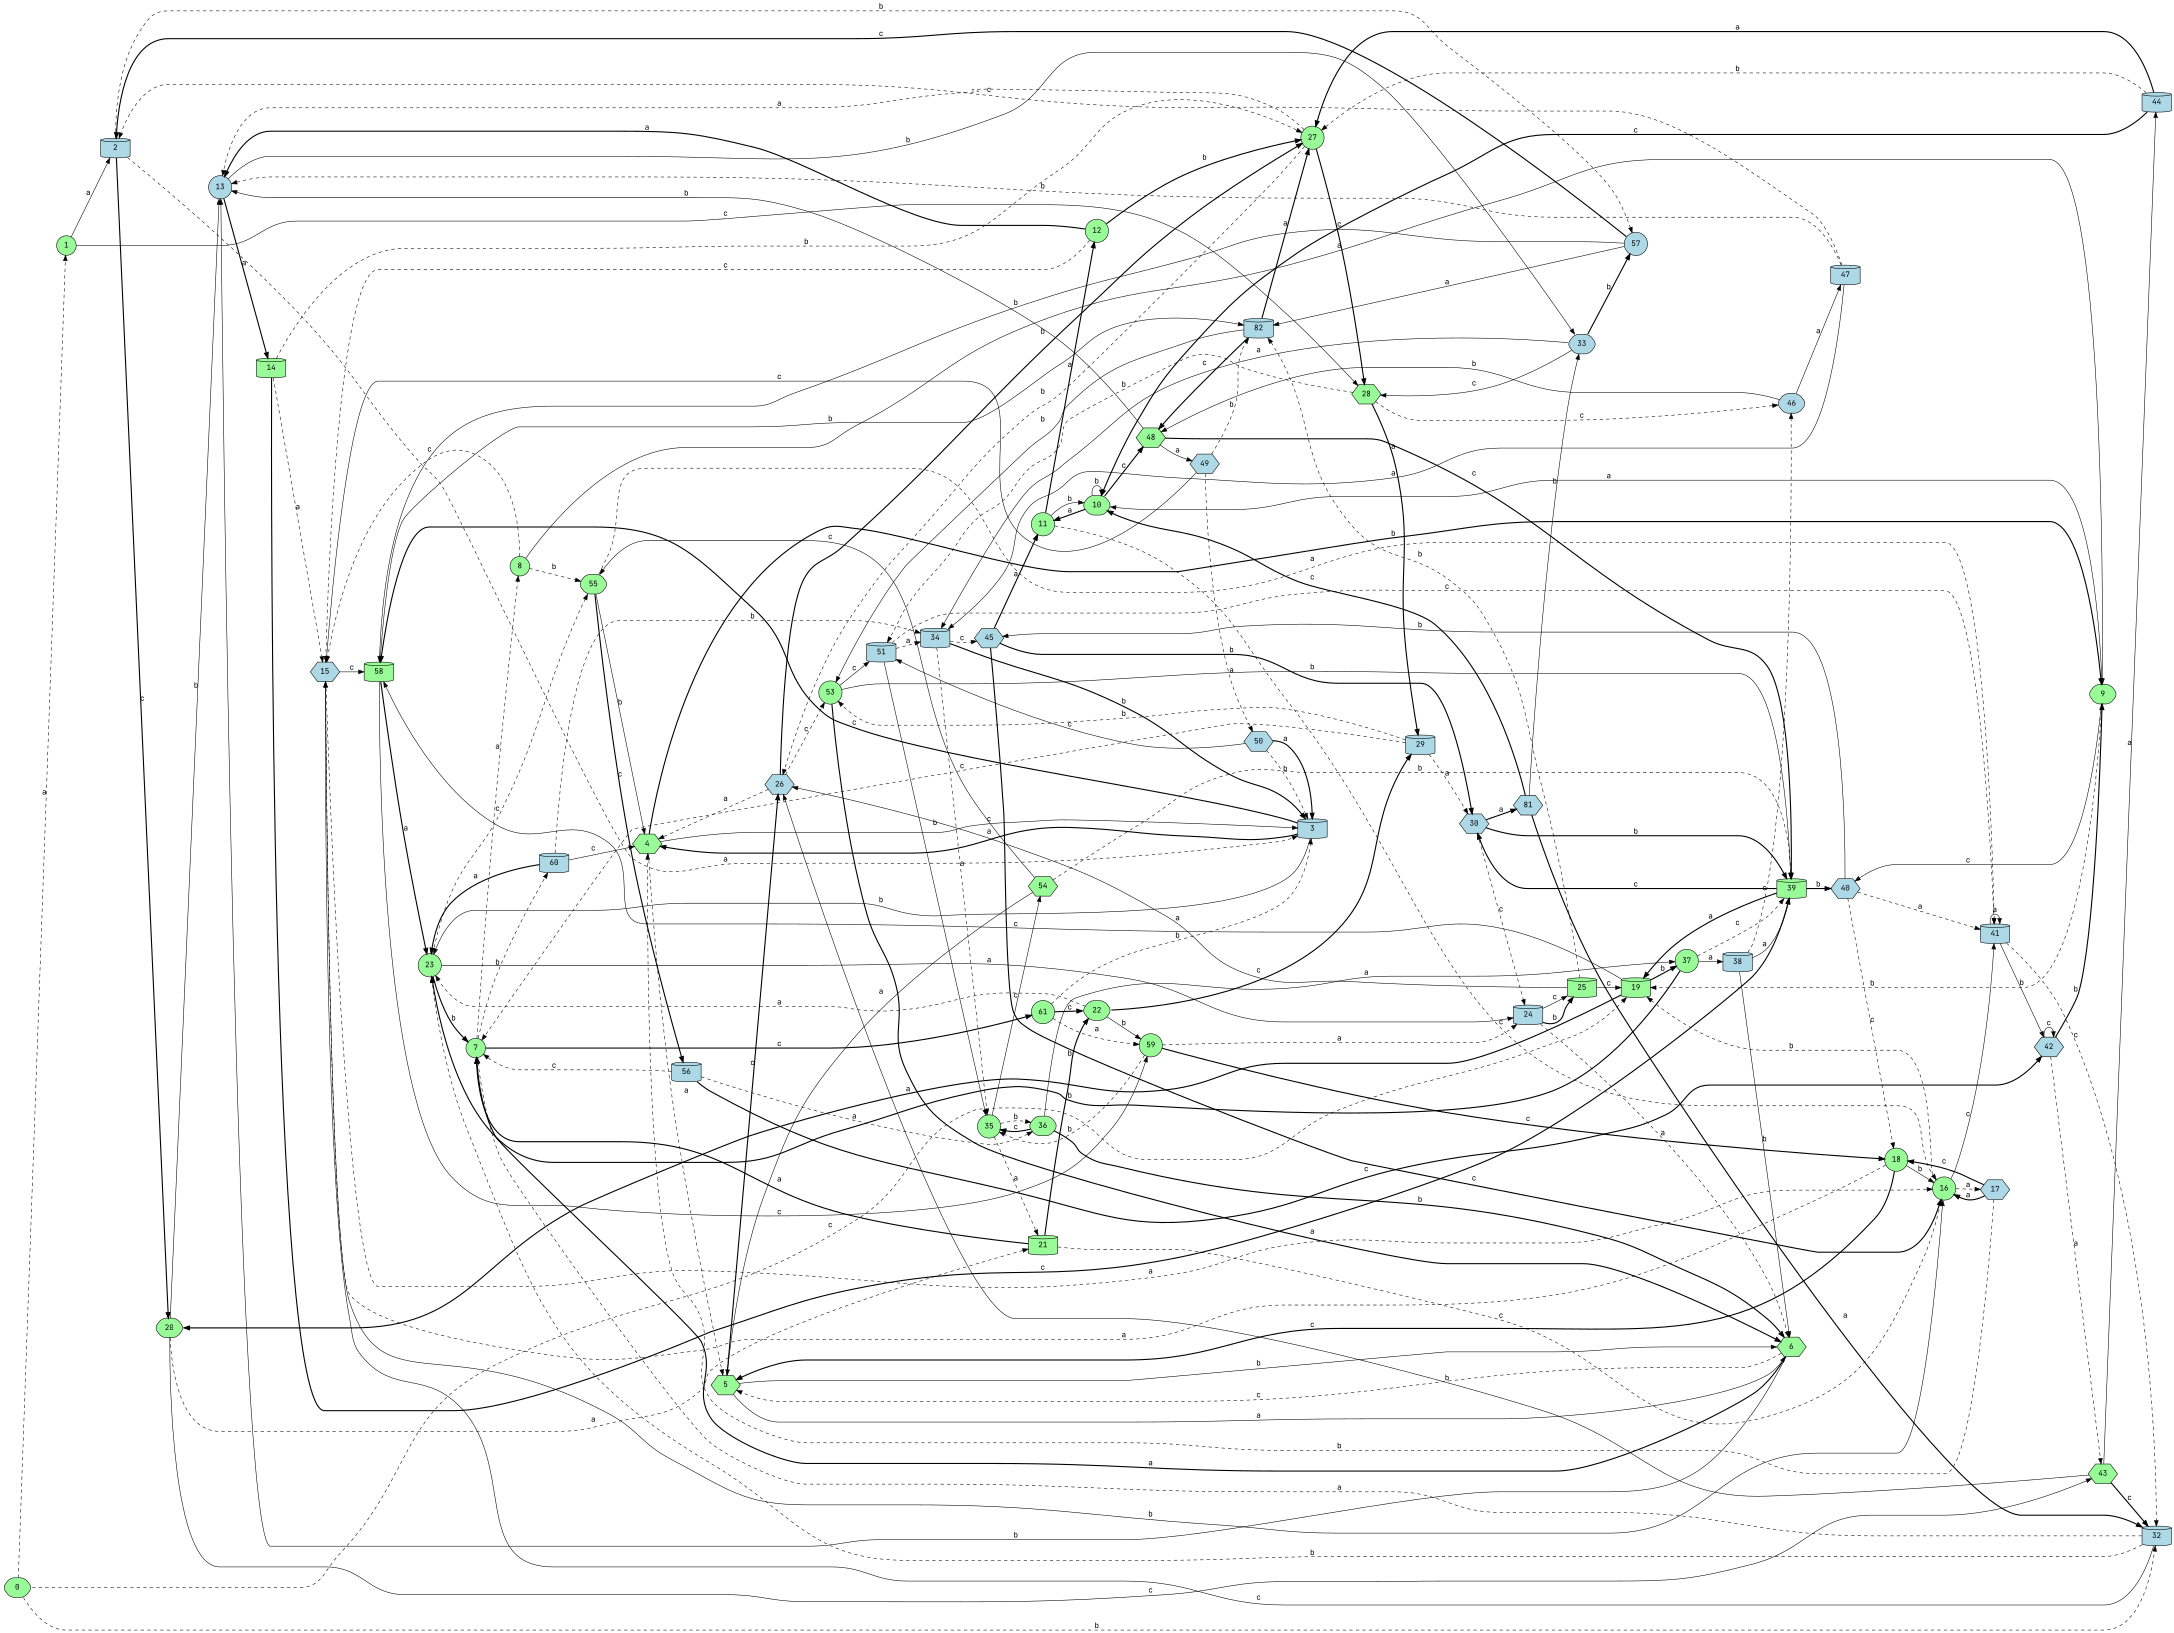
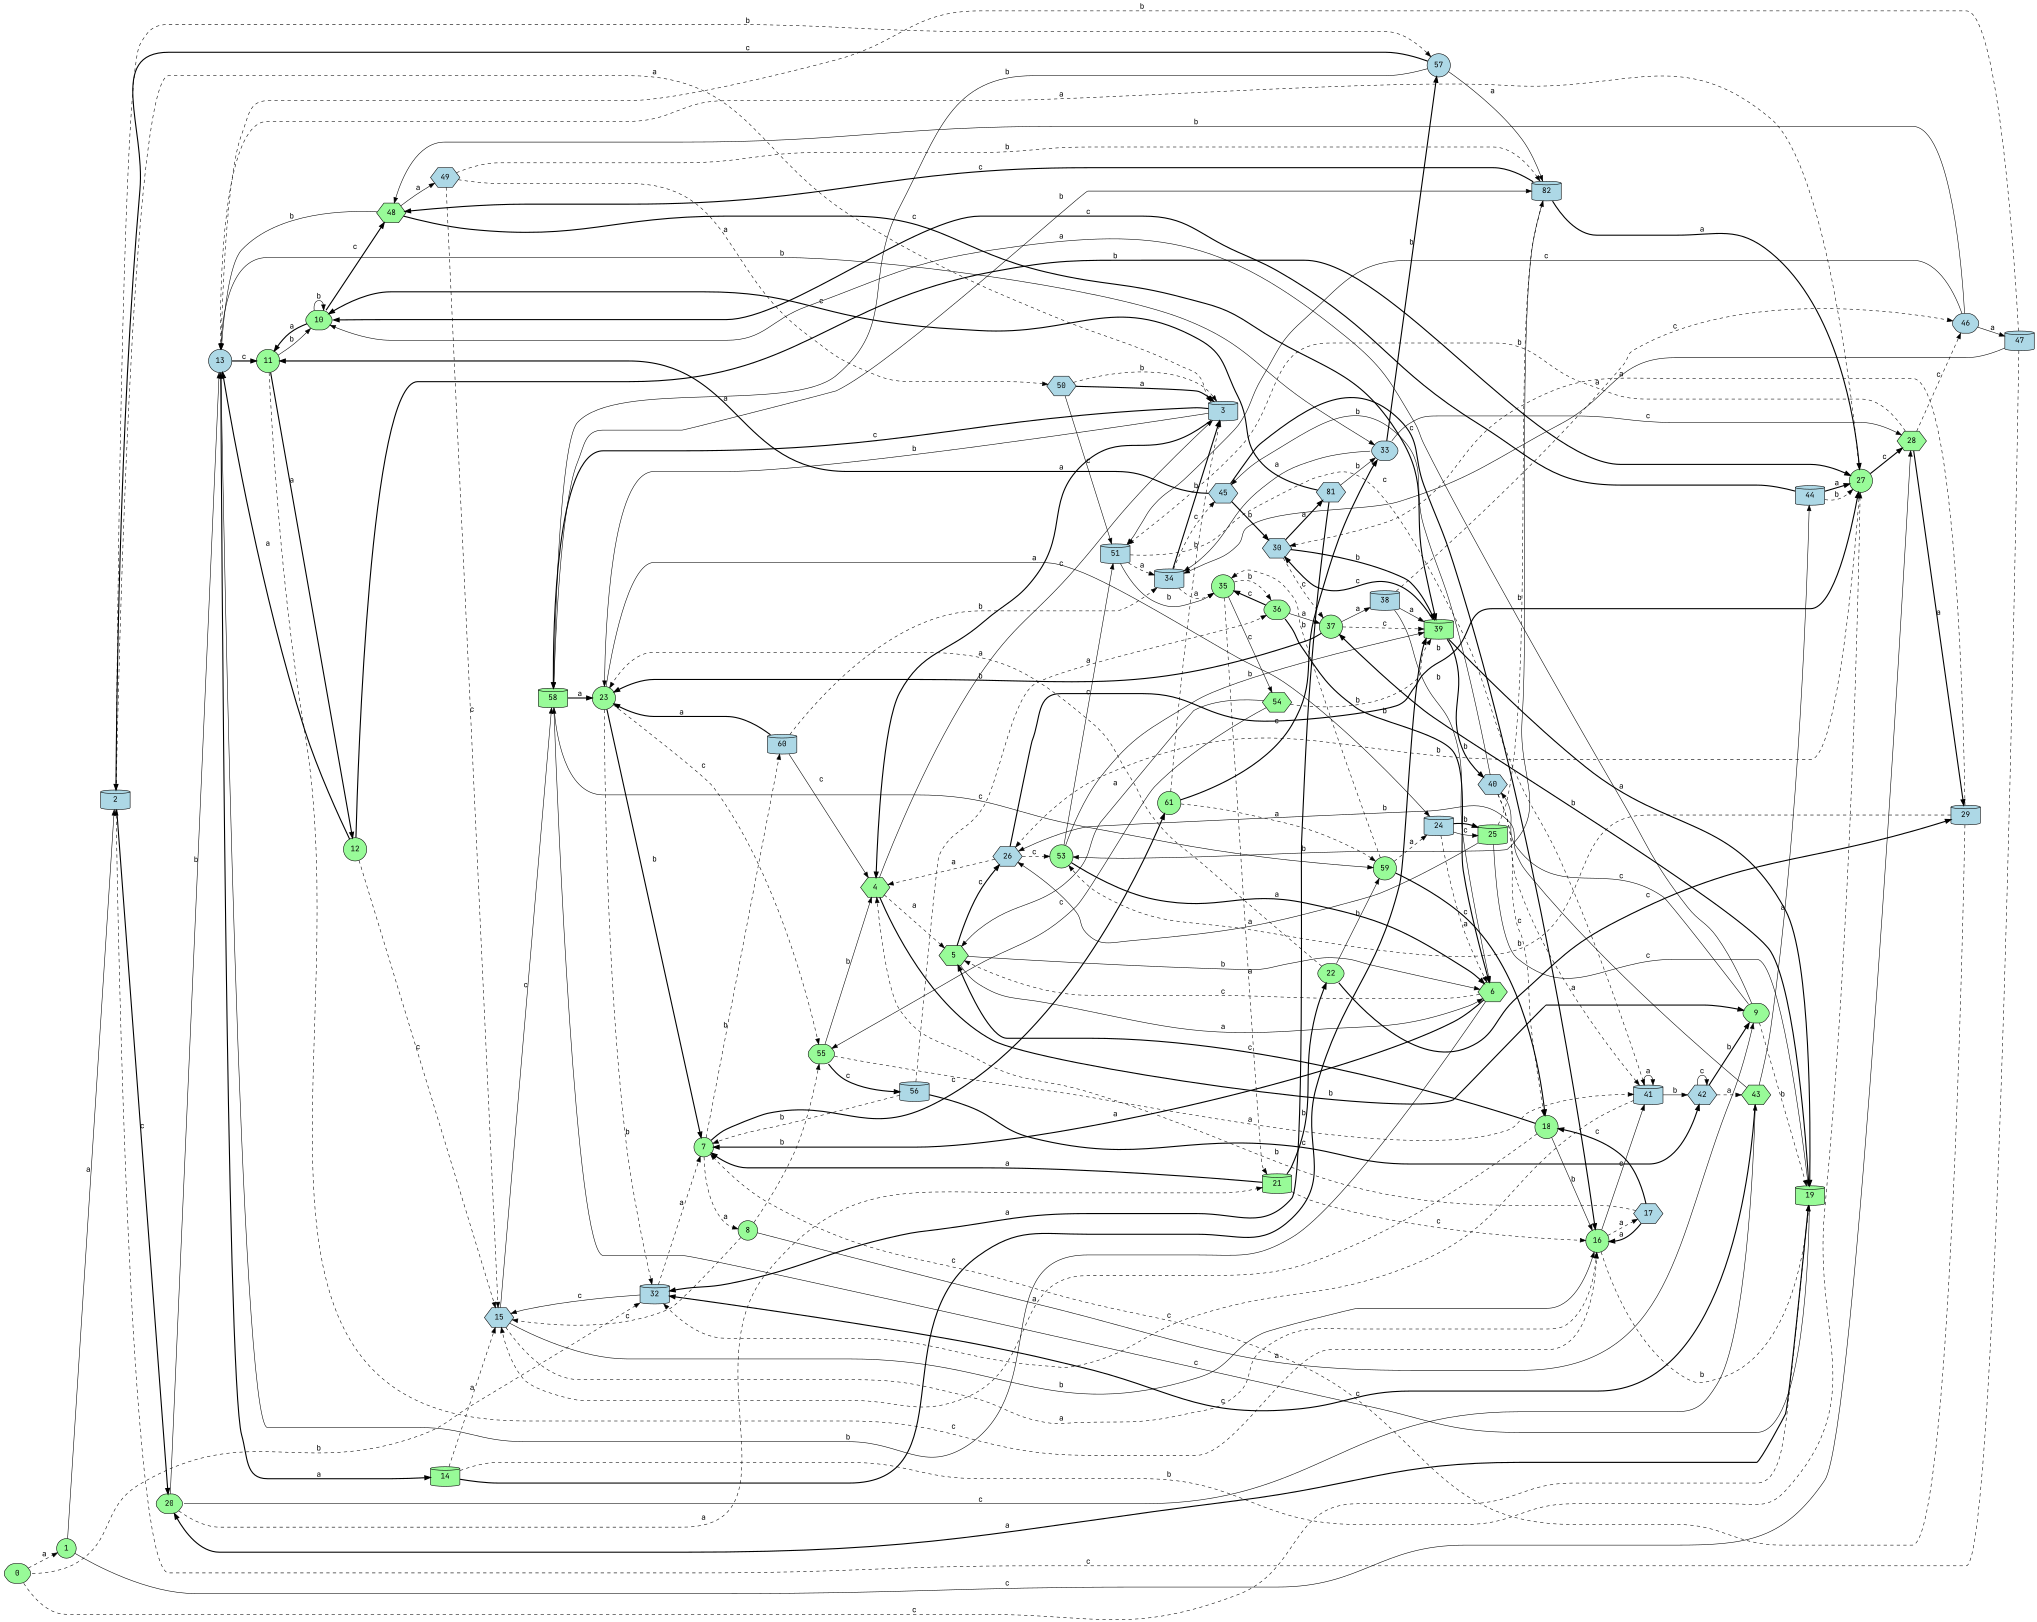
none -> (1495, 260)
none -> (241, 361)
(721, 381) -> (472, 745)
(1500, 917) -> (1300, 587)
(1068, 1011) -> (1306, 690)
(554, 1066) -> (782, 1117)
(1126, 1560) -> (613, 996)
